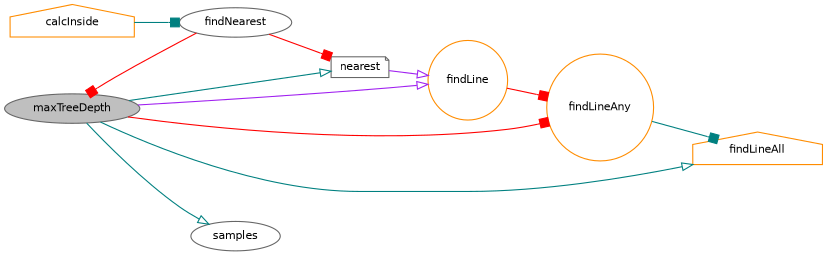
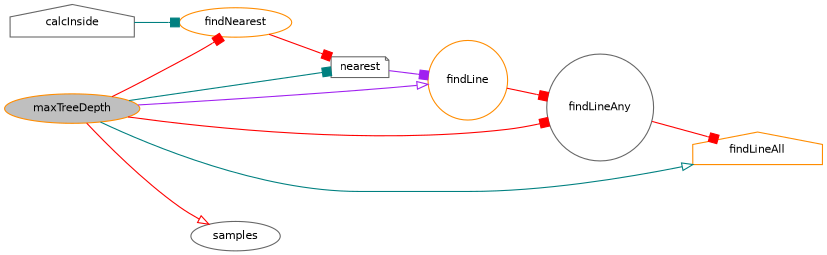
(72, 22) -> (72, 22)
(236, 22) -> (236, 22)
(146, 60) -> (163, 71)
(403, 72) -> (403, 72)
(225, 87) -> (225, 87)
(600, 108) -> (600, 108)
(72, 109) -> (72, 109)
(680, 129) -> (680, 129)
(140, 175) -> (140, 175)
